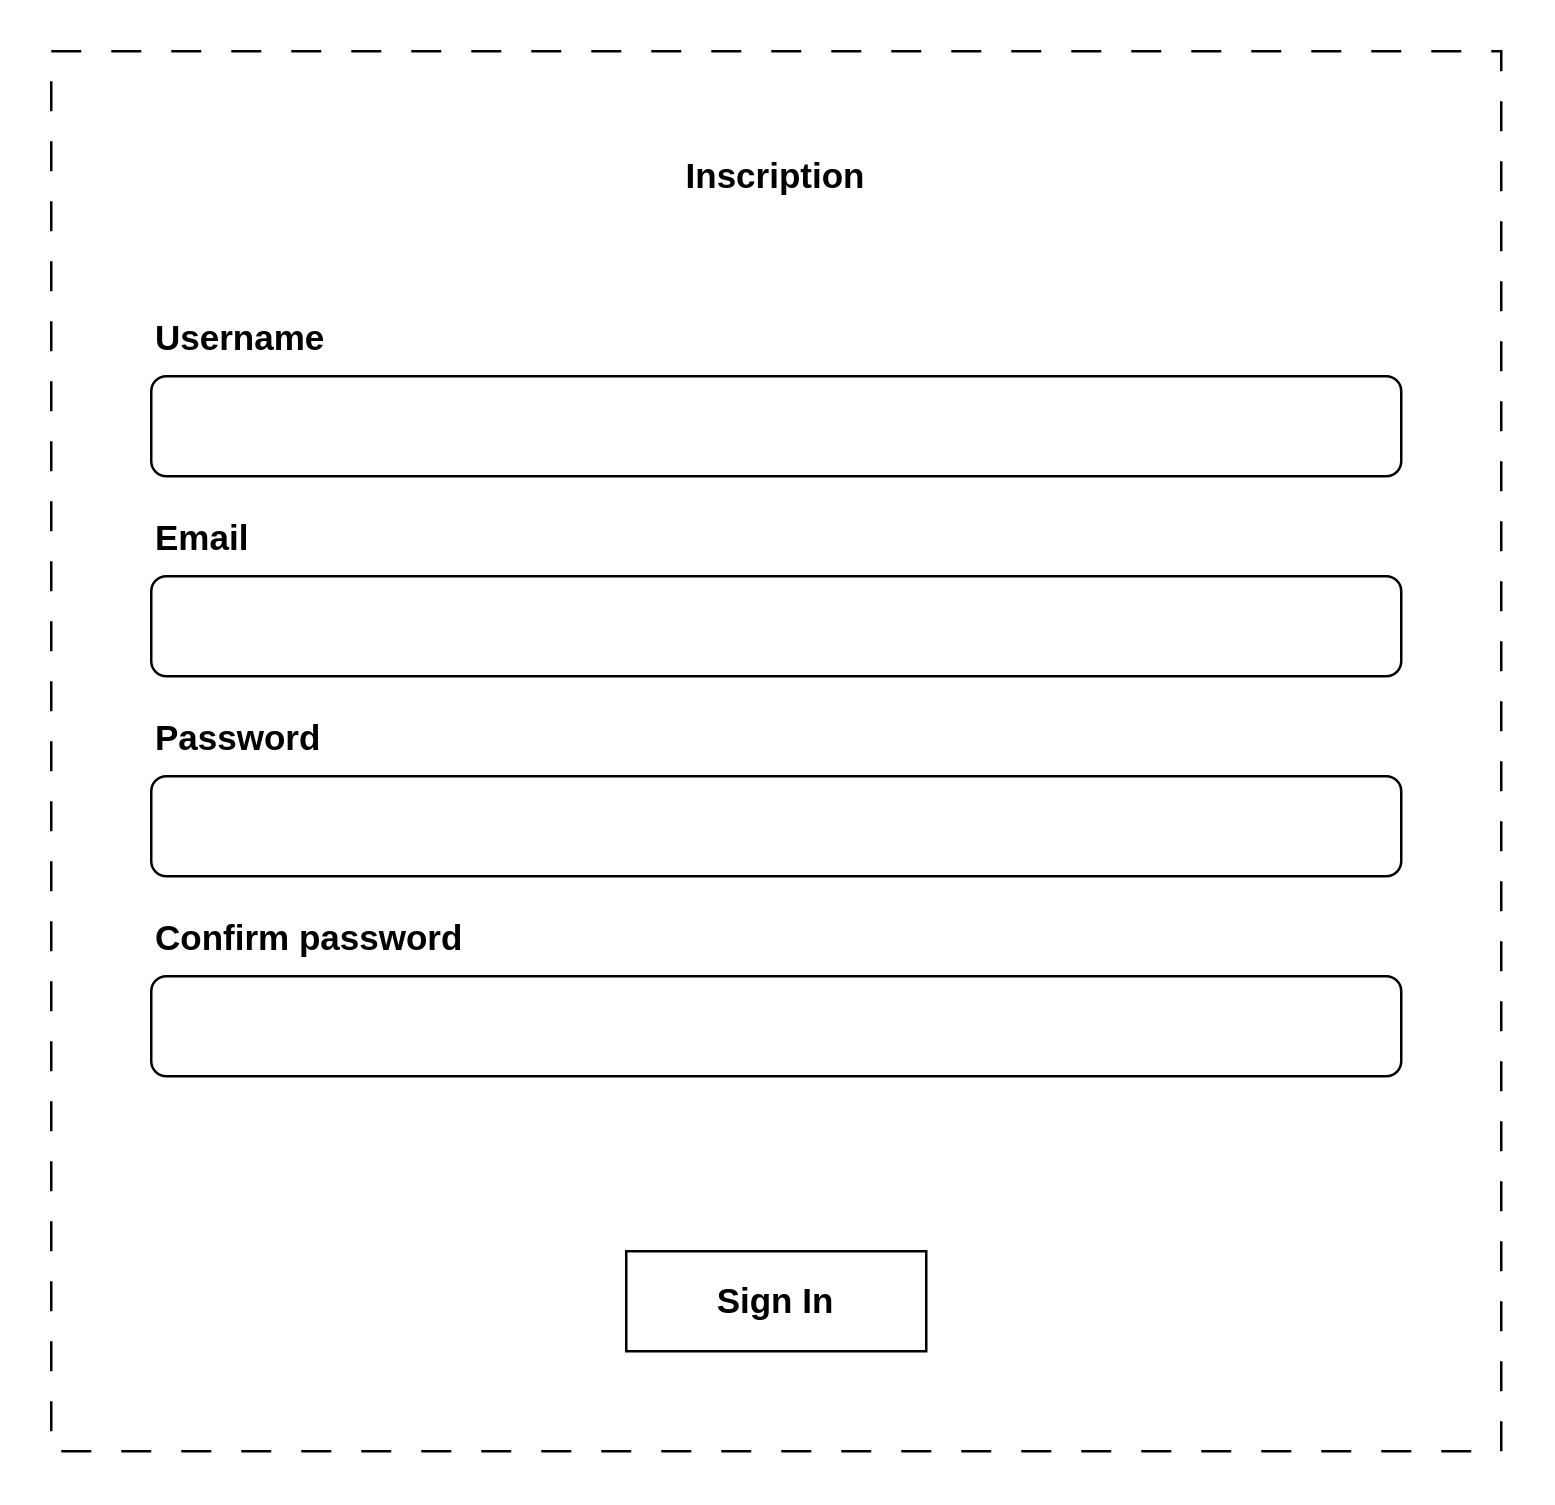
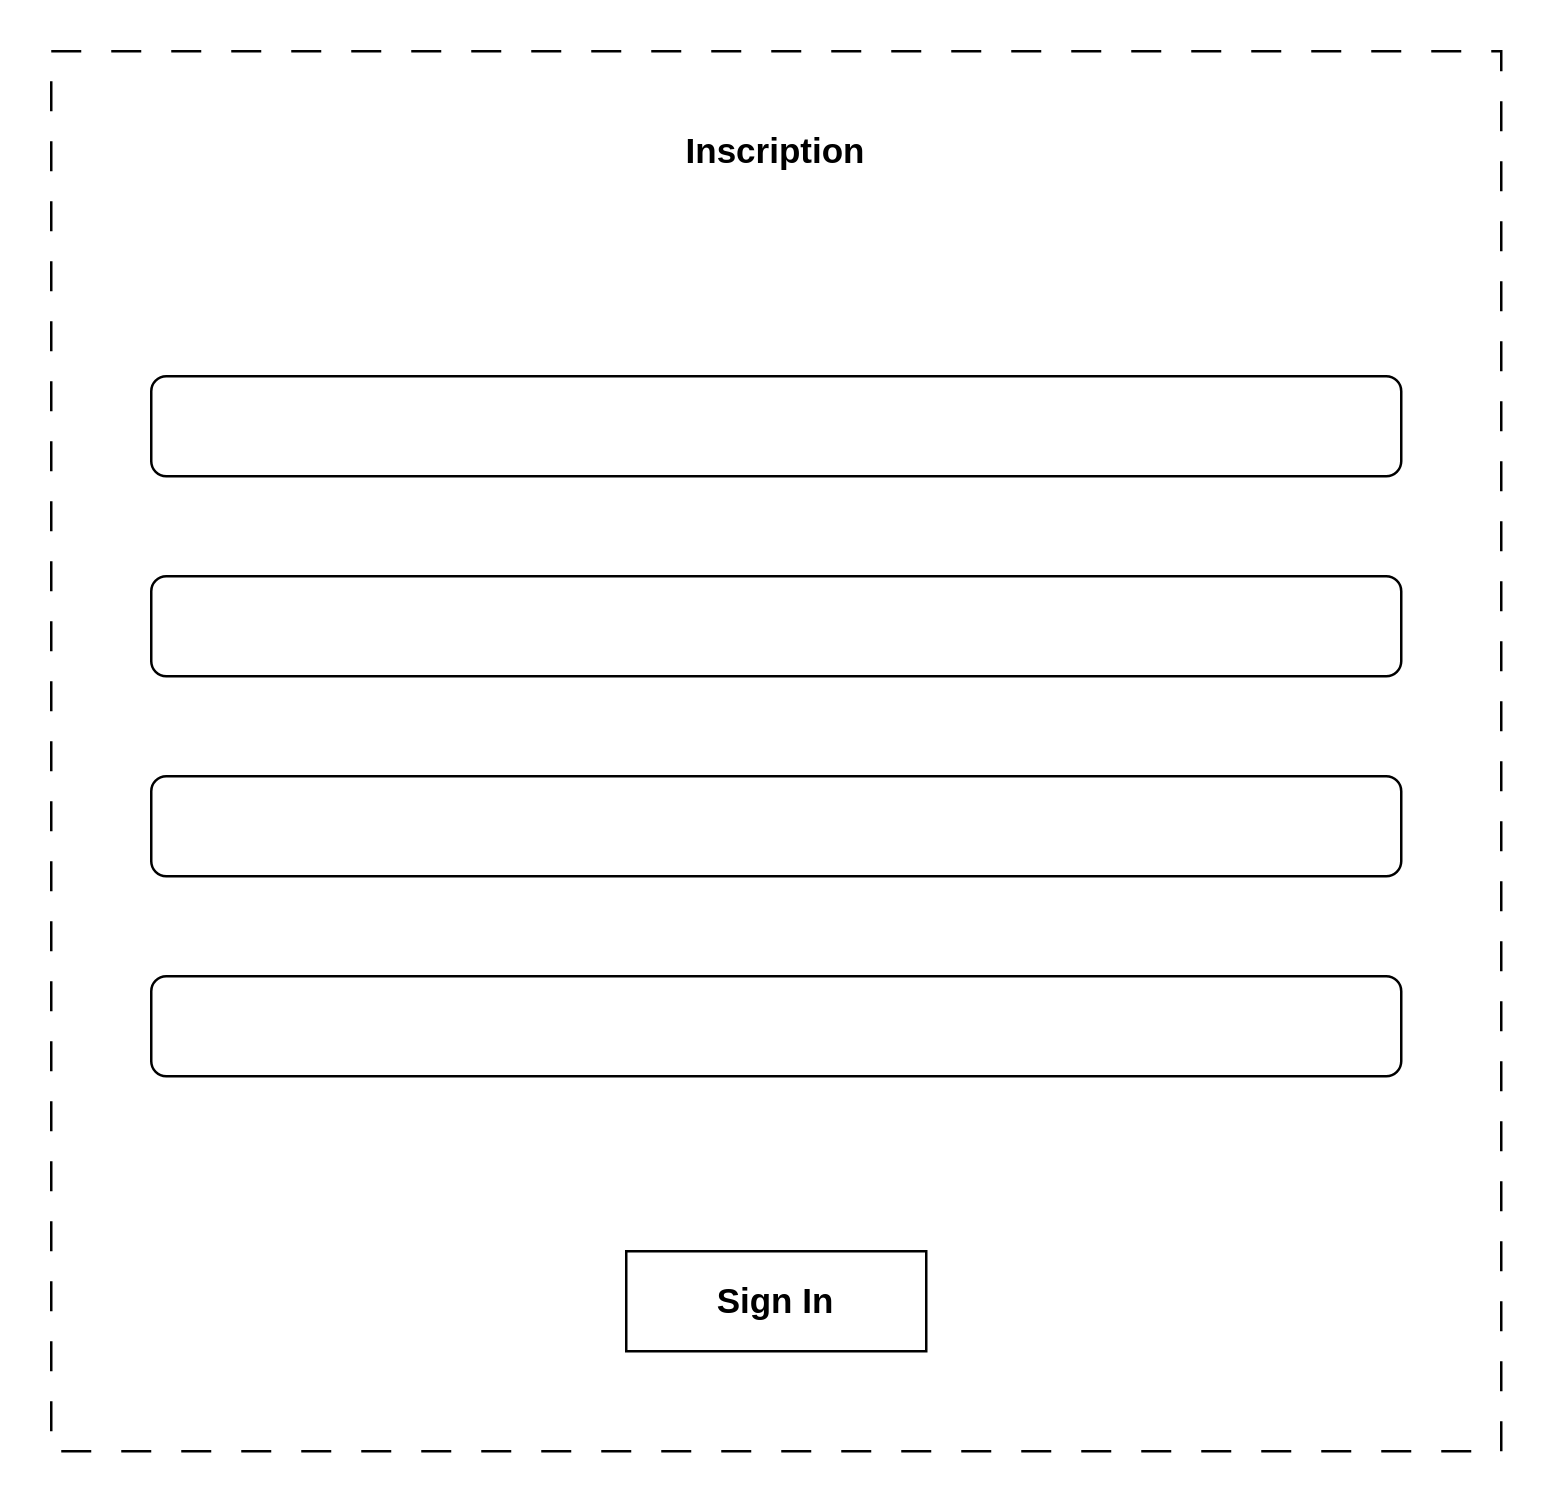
(776, 176) -> (776, 151)
(251, 339) -> none
(251, 539) -> none
(251, 739) -> none
(326, 939) -> none
